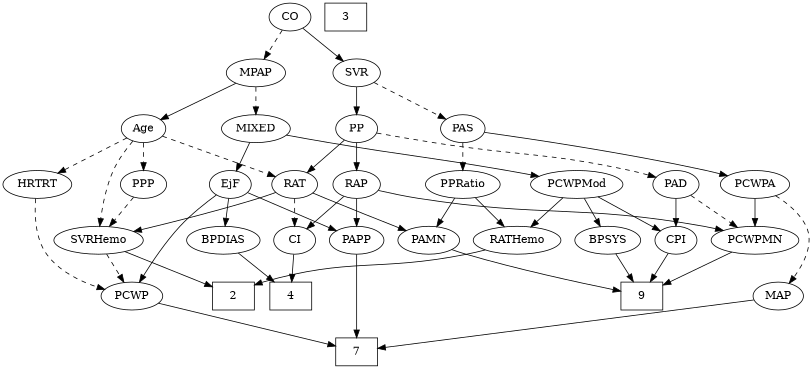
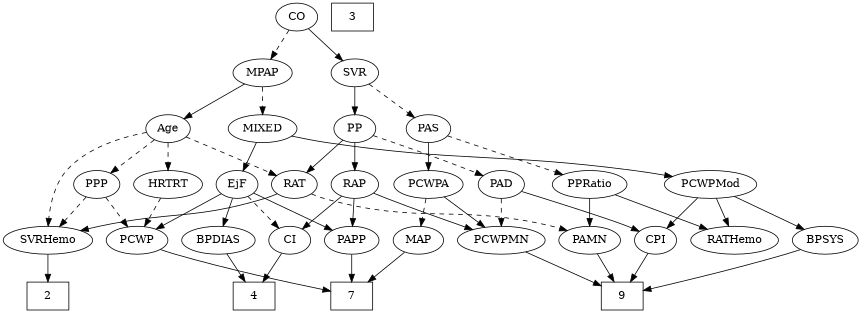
(295, 208) -> (261, 210)
(351, 209) -> (448, 214)
(113, 265) -> (114, 209)
(373, 265) -> none
